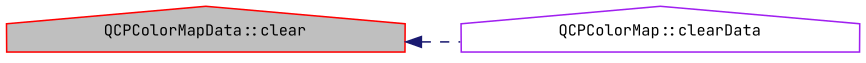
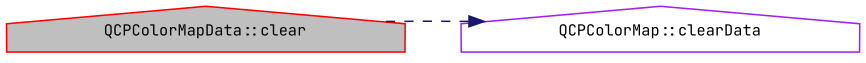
(441, 42) -> (425, 21)
